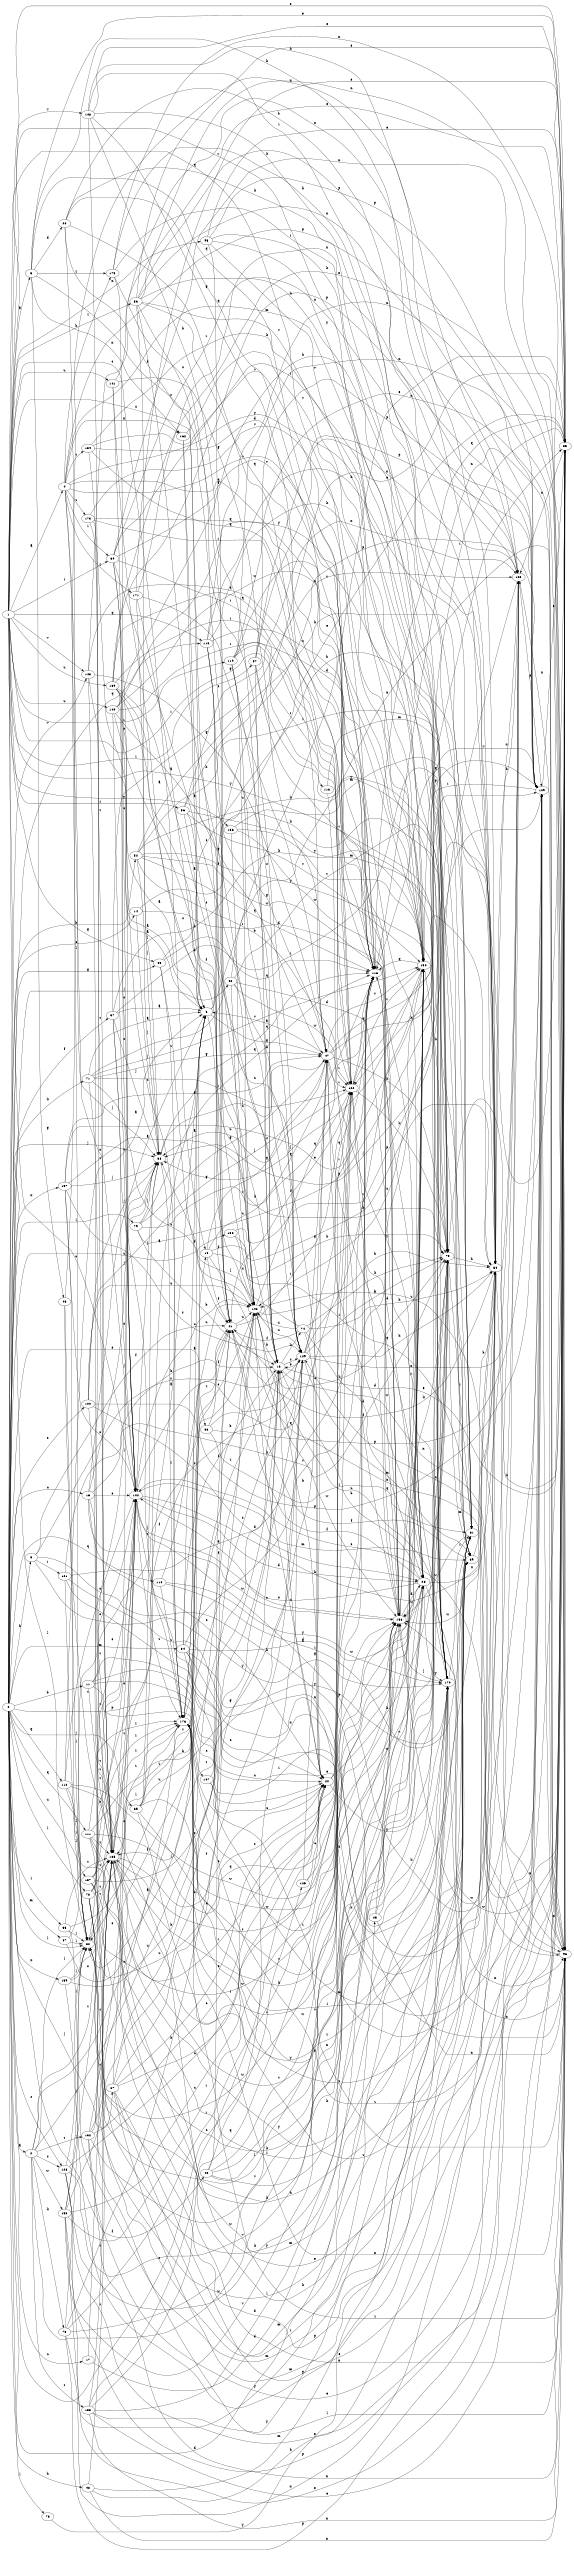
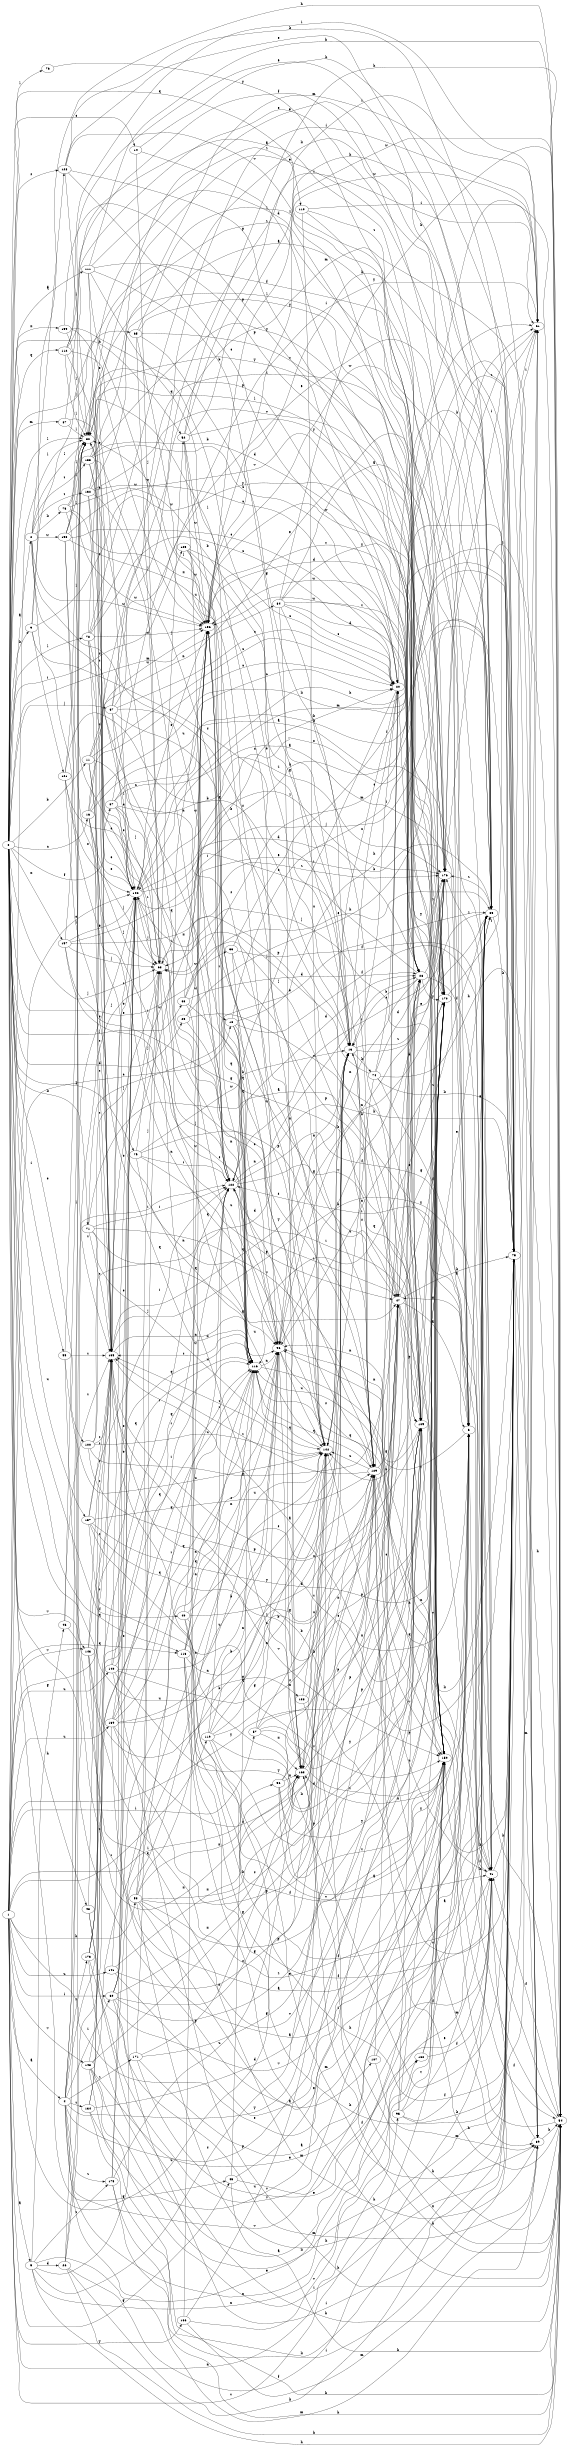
(327, 790) -> none
none -> (276, 796)
(145, 1006) -> (170, 704)
(368, 1264) -> (451, 1734)
(172, 1393) -> none
(424, 1671) -> (326, 510)
(88, 2360) -> none
(557, 2490) -> none
